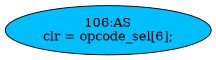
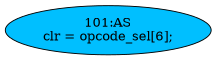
(108, 30) -> (108, 30)
